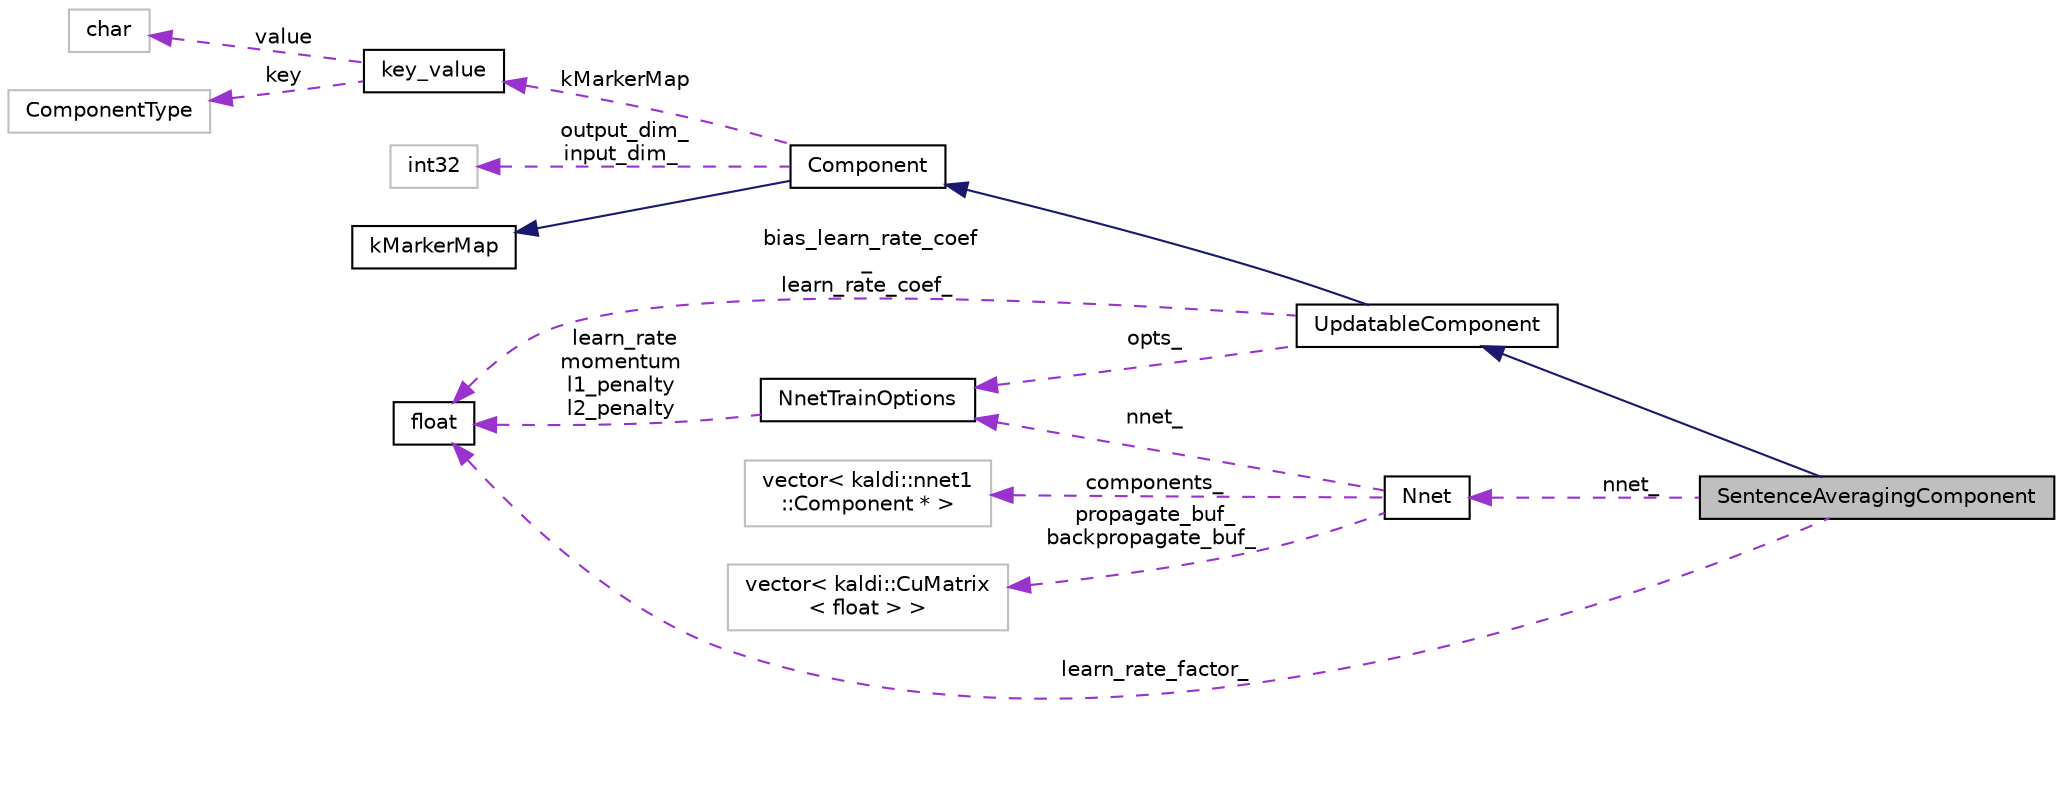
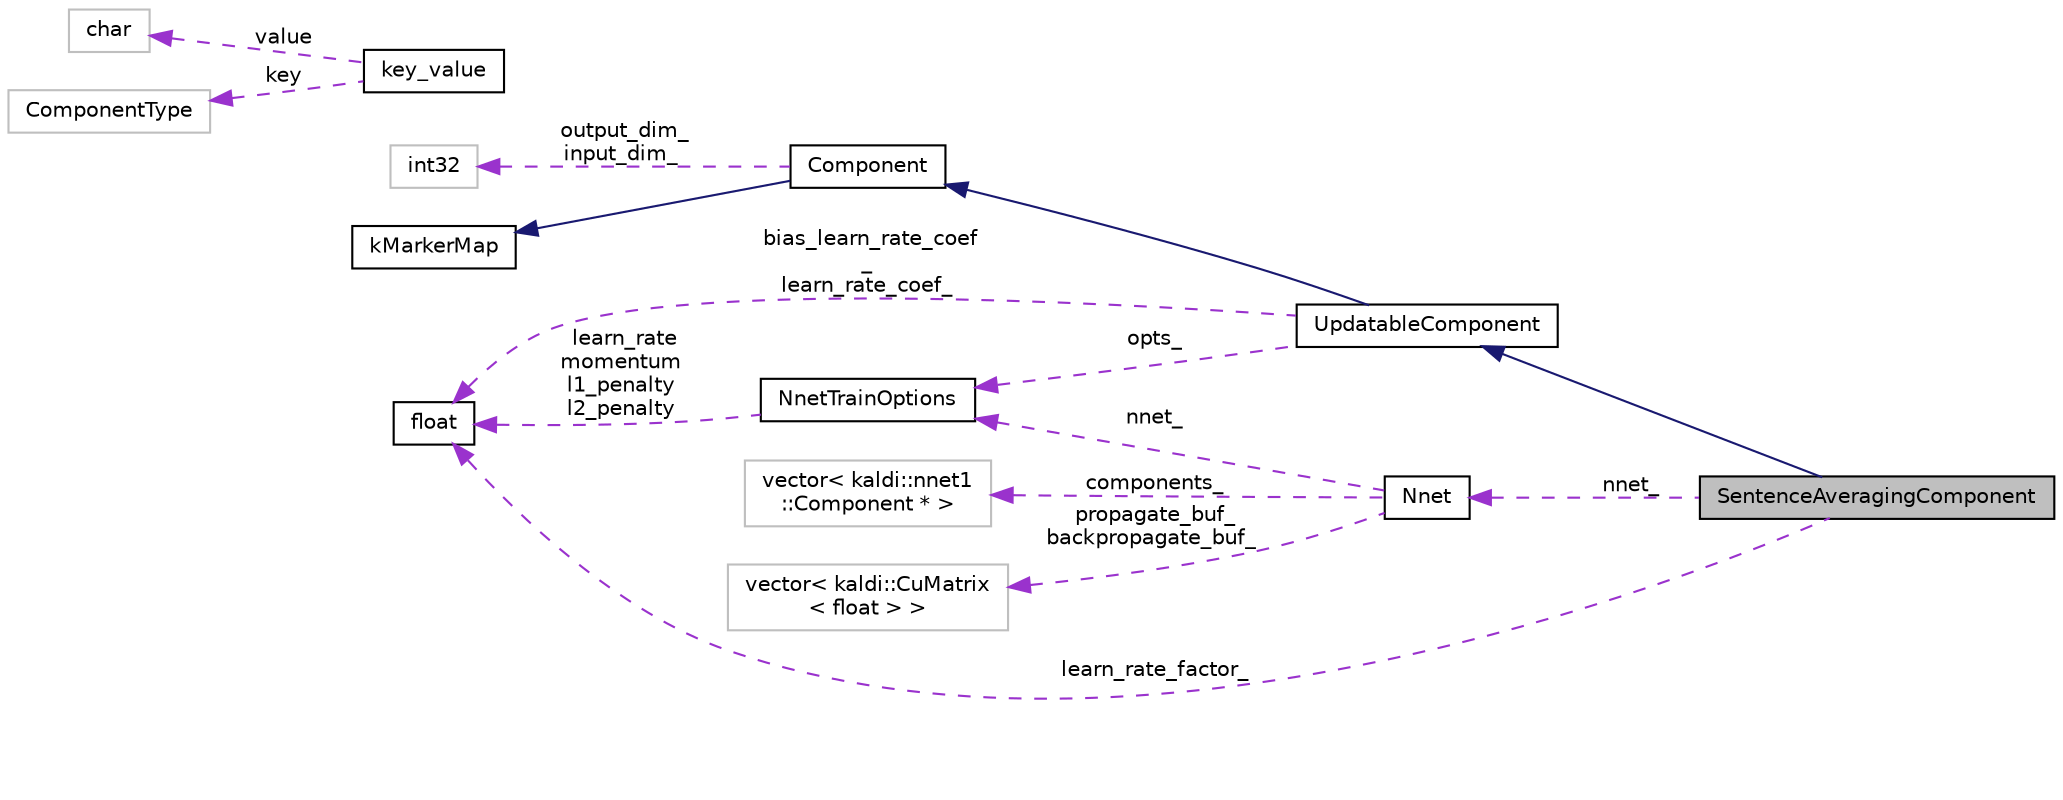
(663, 112) -> none
